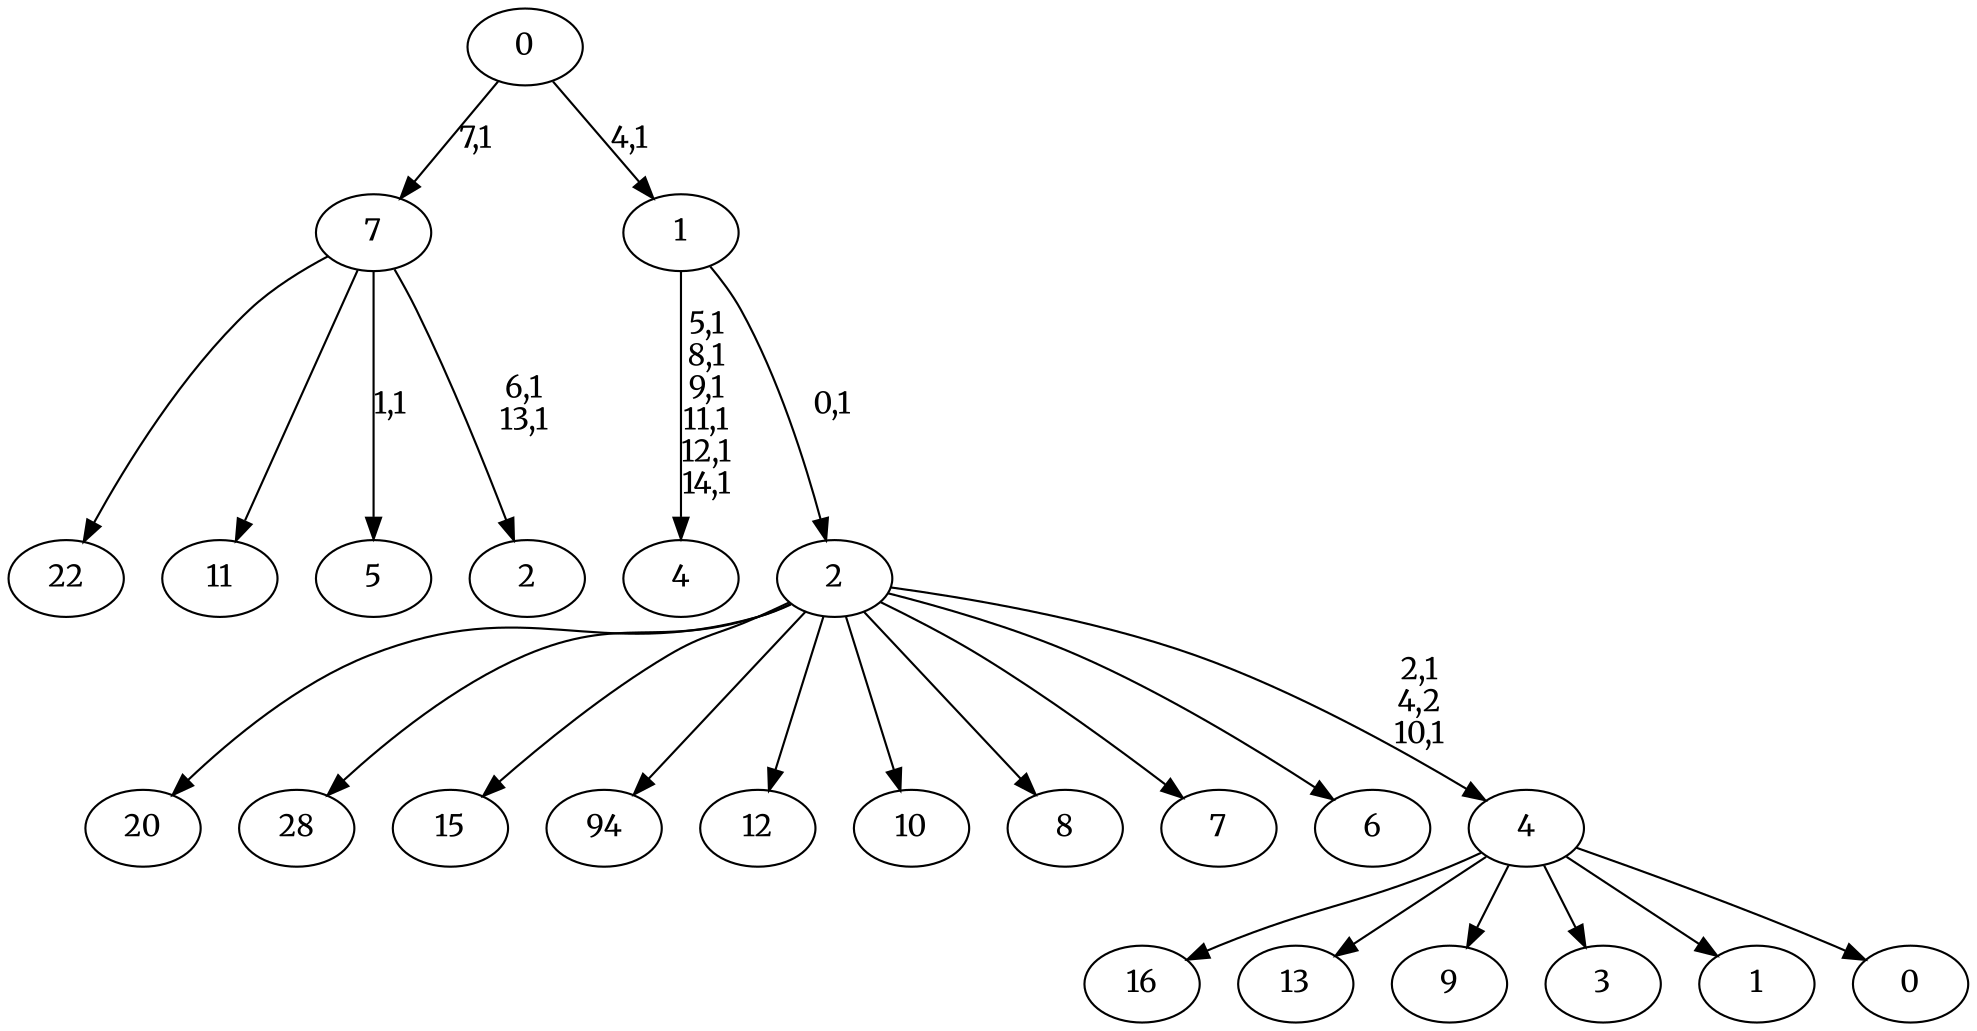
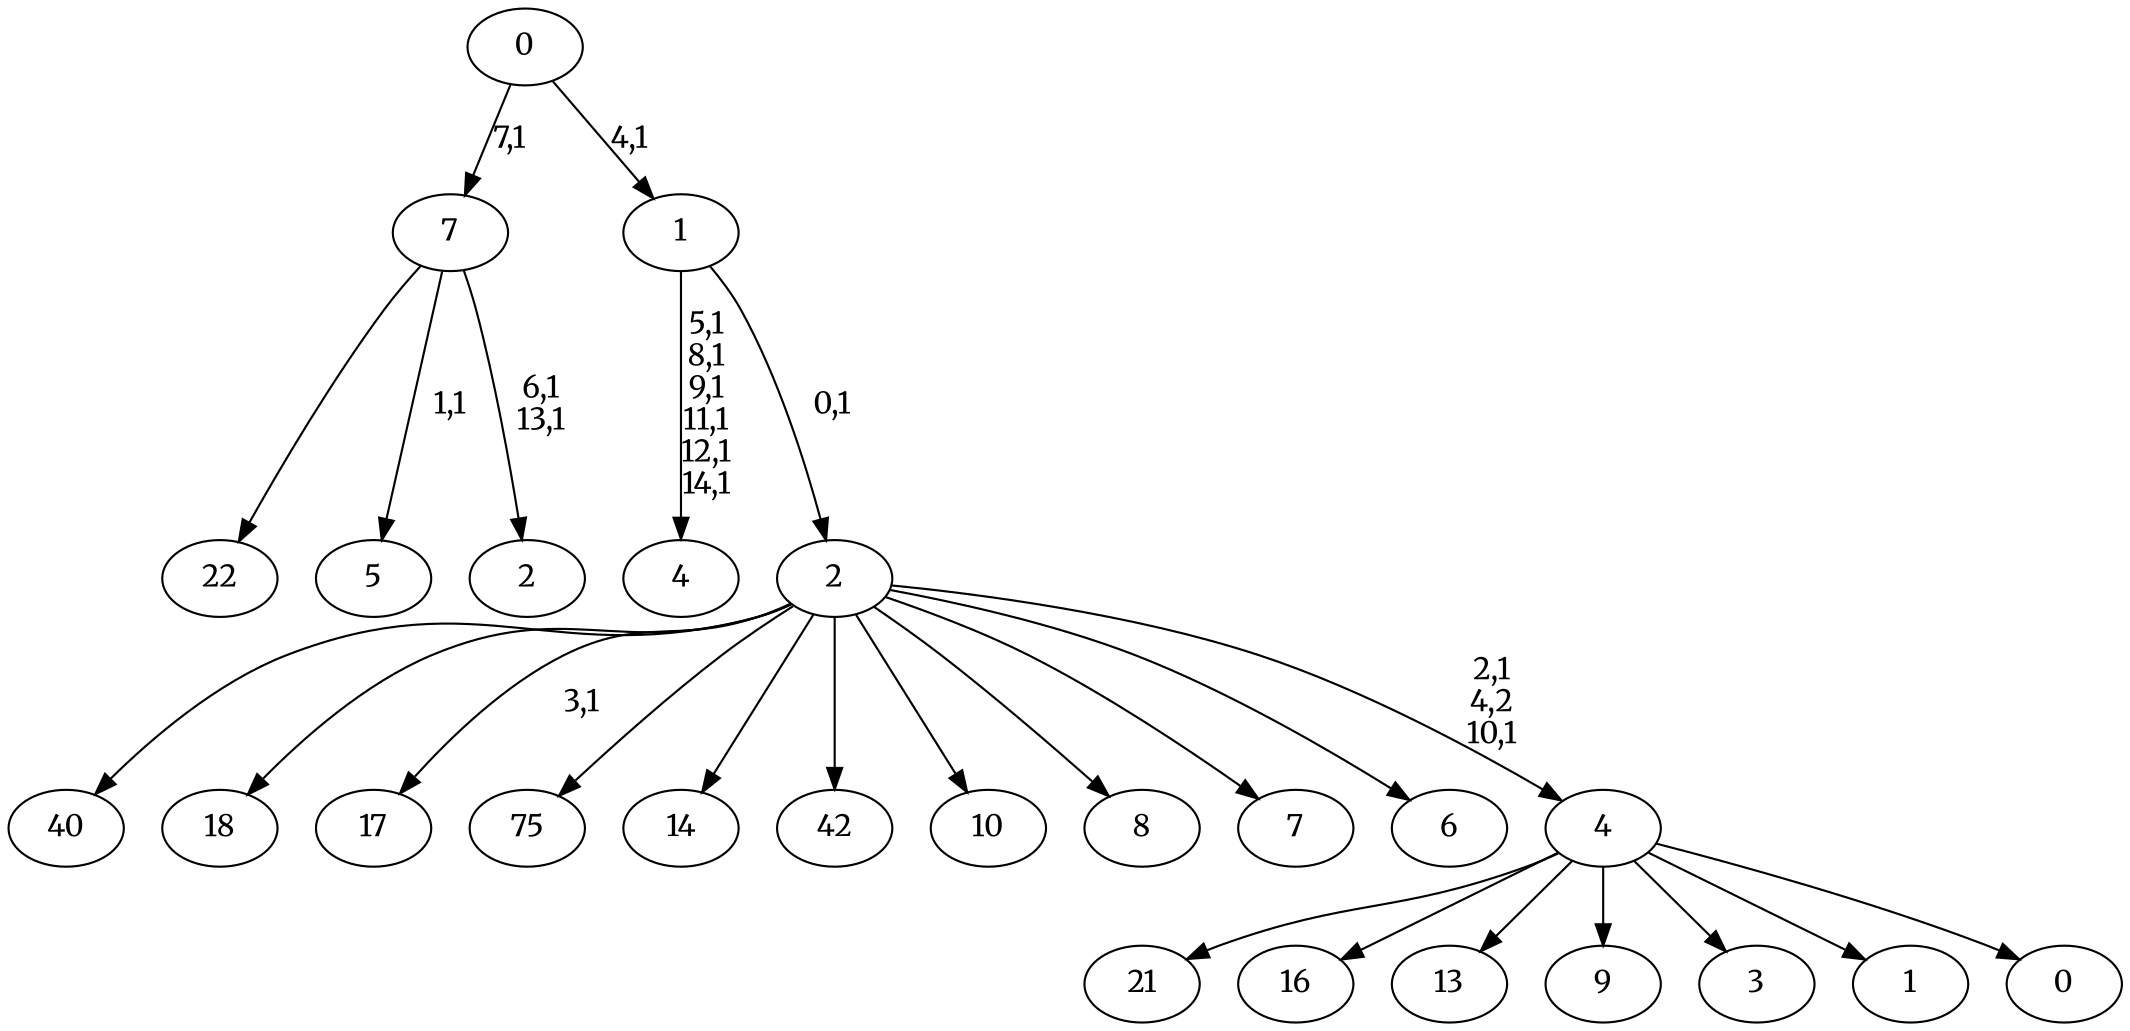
(220, 579) -> none
(143, 828) -> (66, 828)
(297, 828) -> (220, 828)
none -> (374, 828)
(450, 828) -> (527, 828)
(604, 828) -> (681, 828)
(758, 828) -> (835, 828)
none -> (1142, 984)
